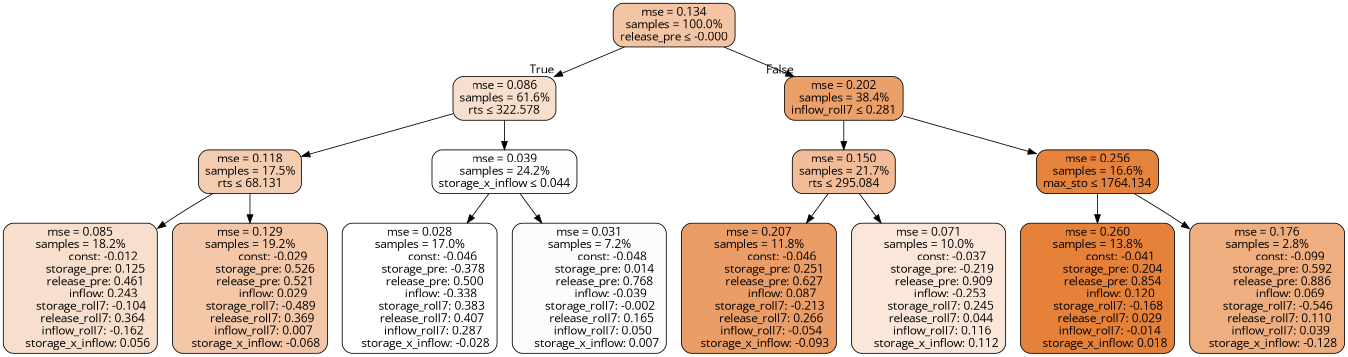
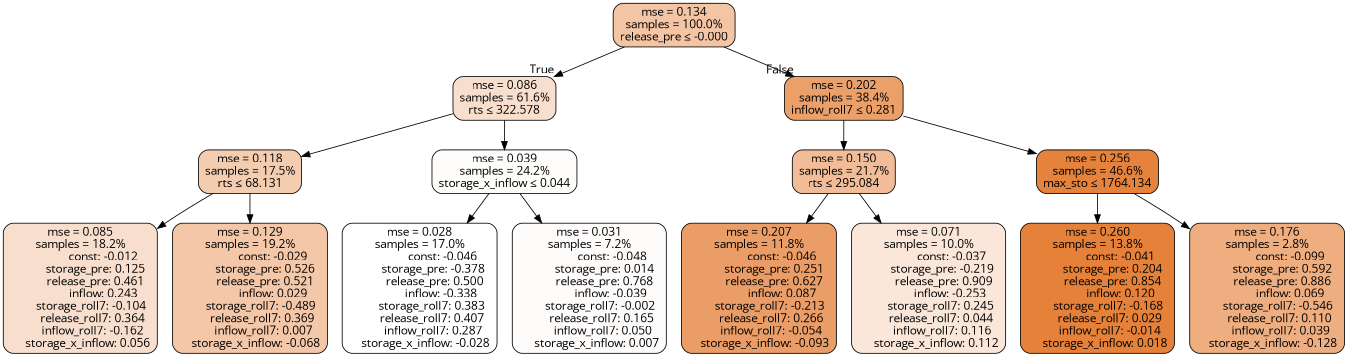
(1097, 172) -> (1097, 172)
